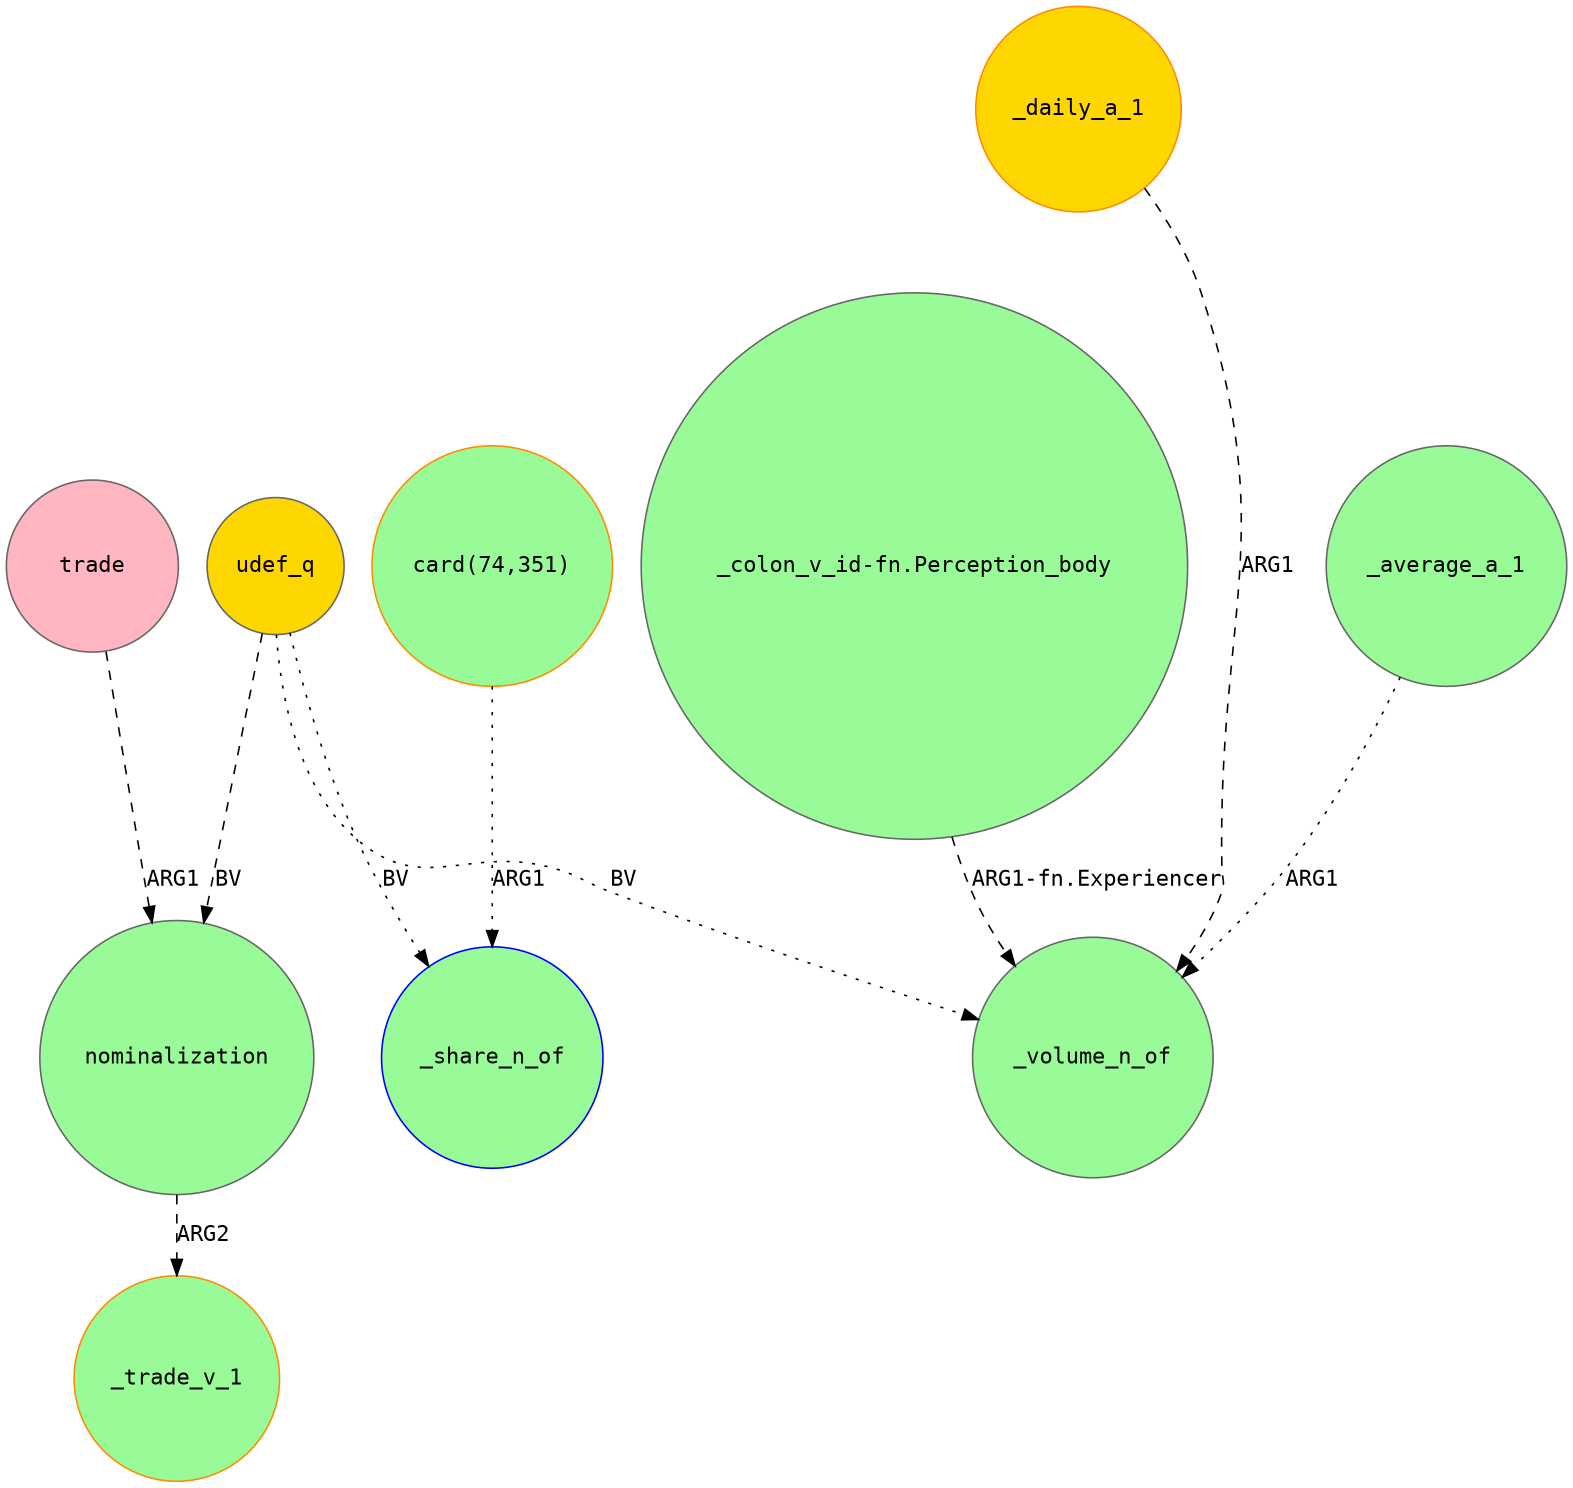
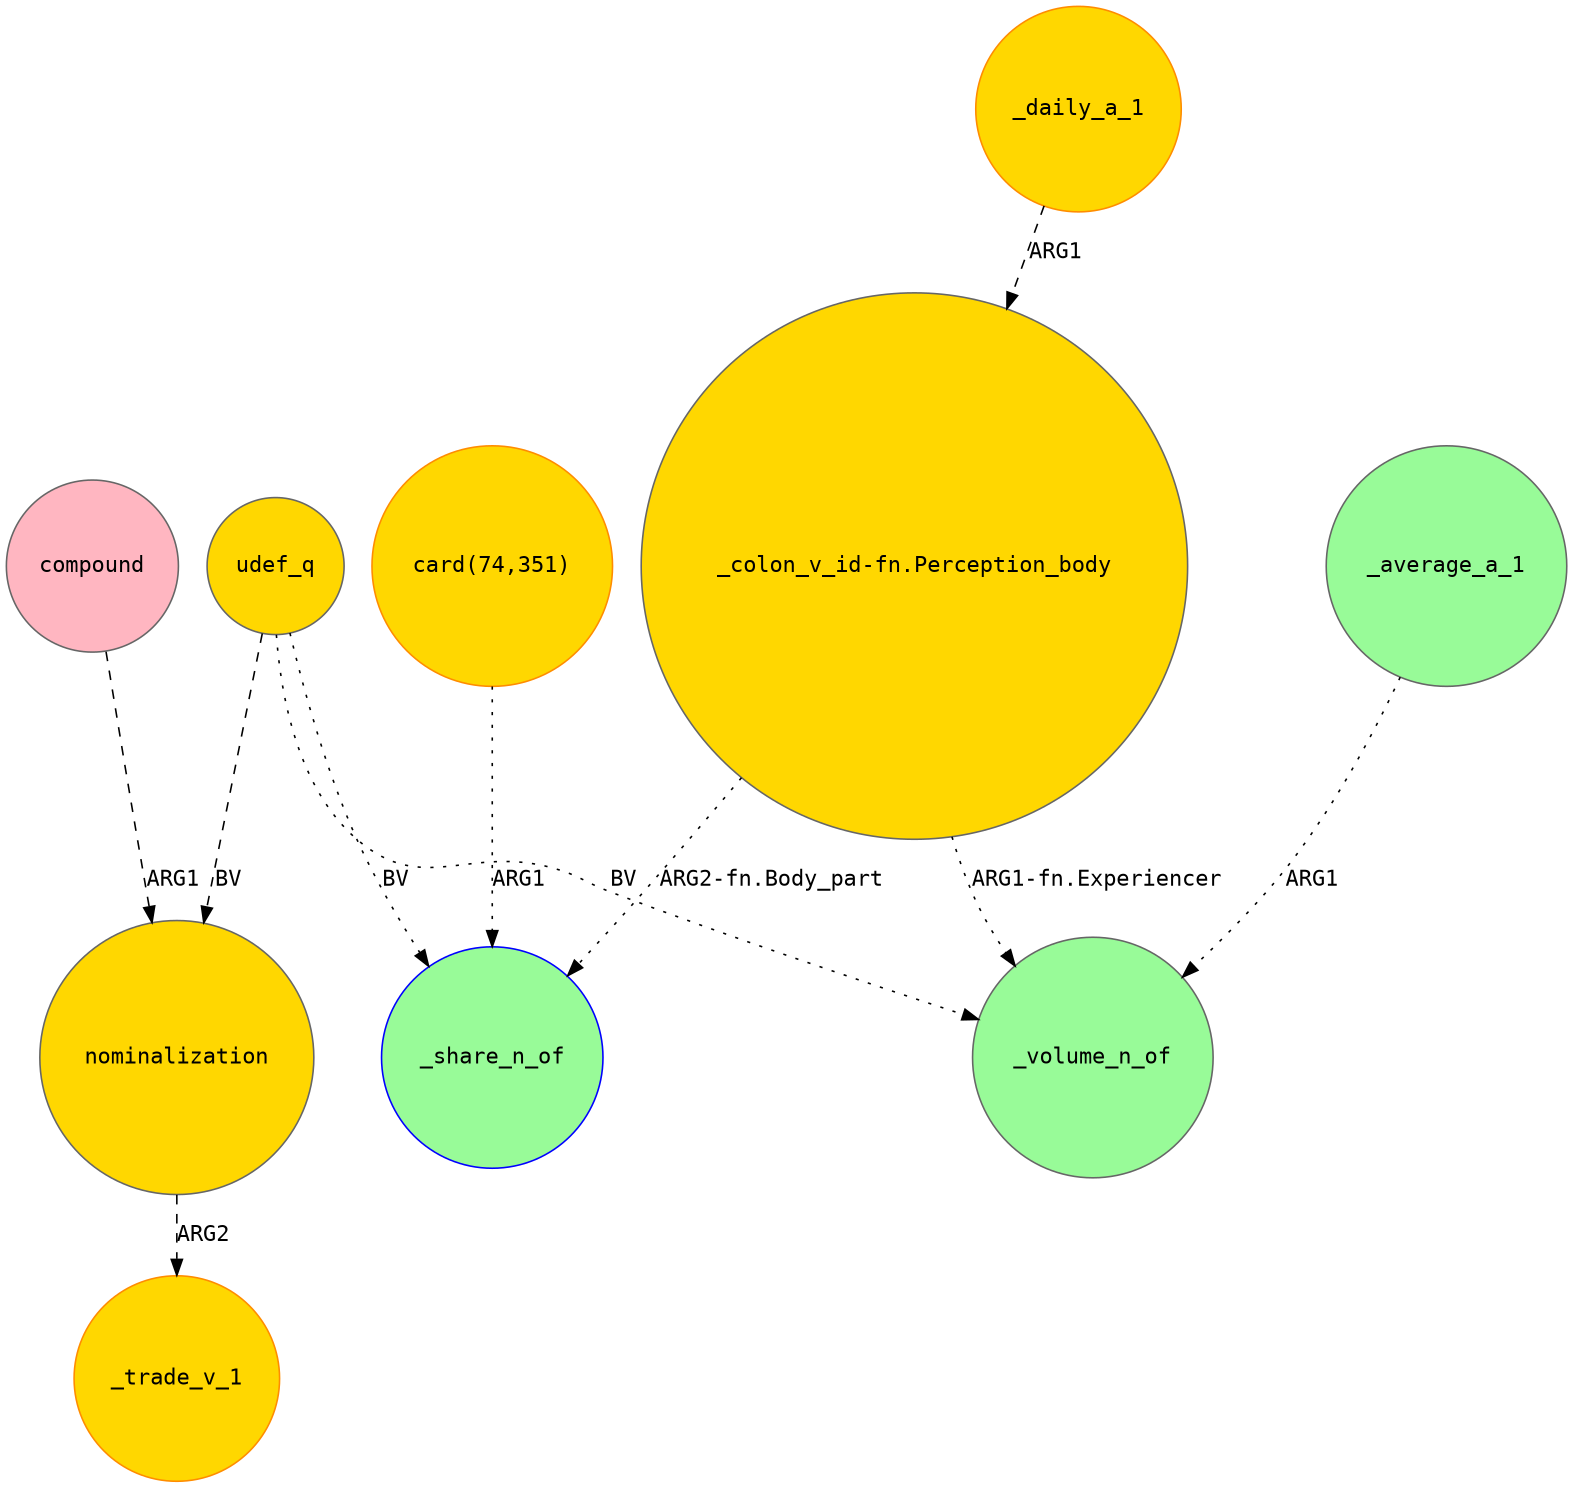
(92, 566) -> (92, 566)
(492, 566) -> (492, 566)
(914, 566) -> (914, 566)
(1240, 568) -> (1028, 250)
none -> (661, 872)
(974, 897) -> (974, 897)
(177, 1058) -> (177, 1058)
(177, 1379) -> (177, 1379)
